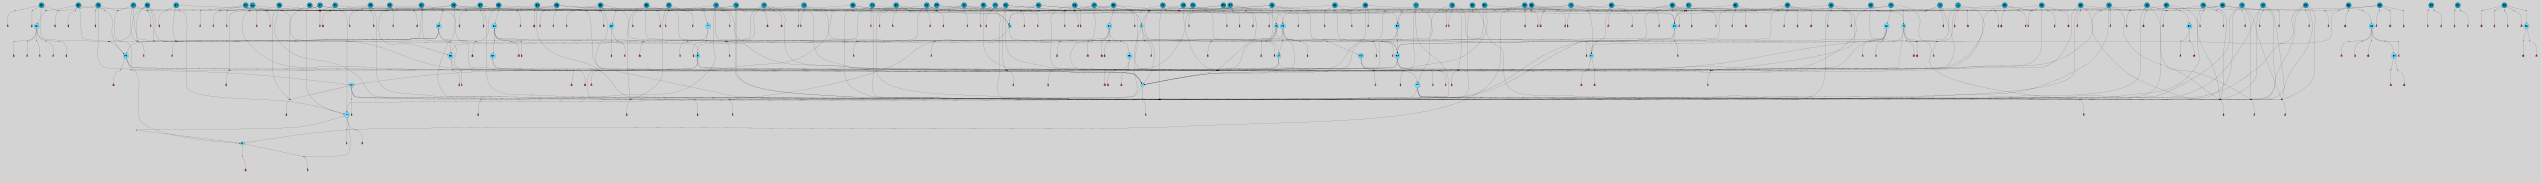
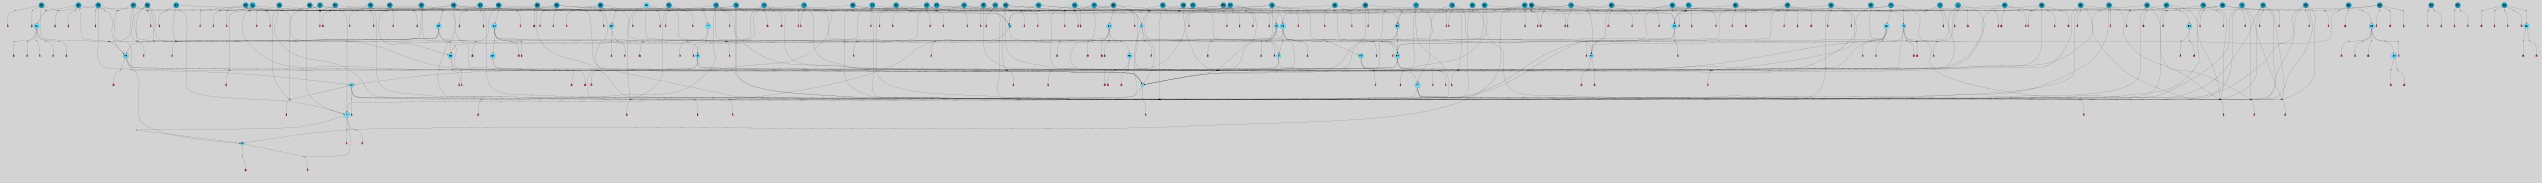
(647, 5) -> (647, 5)
